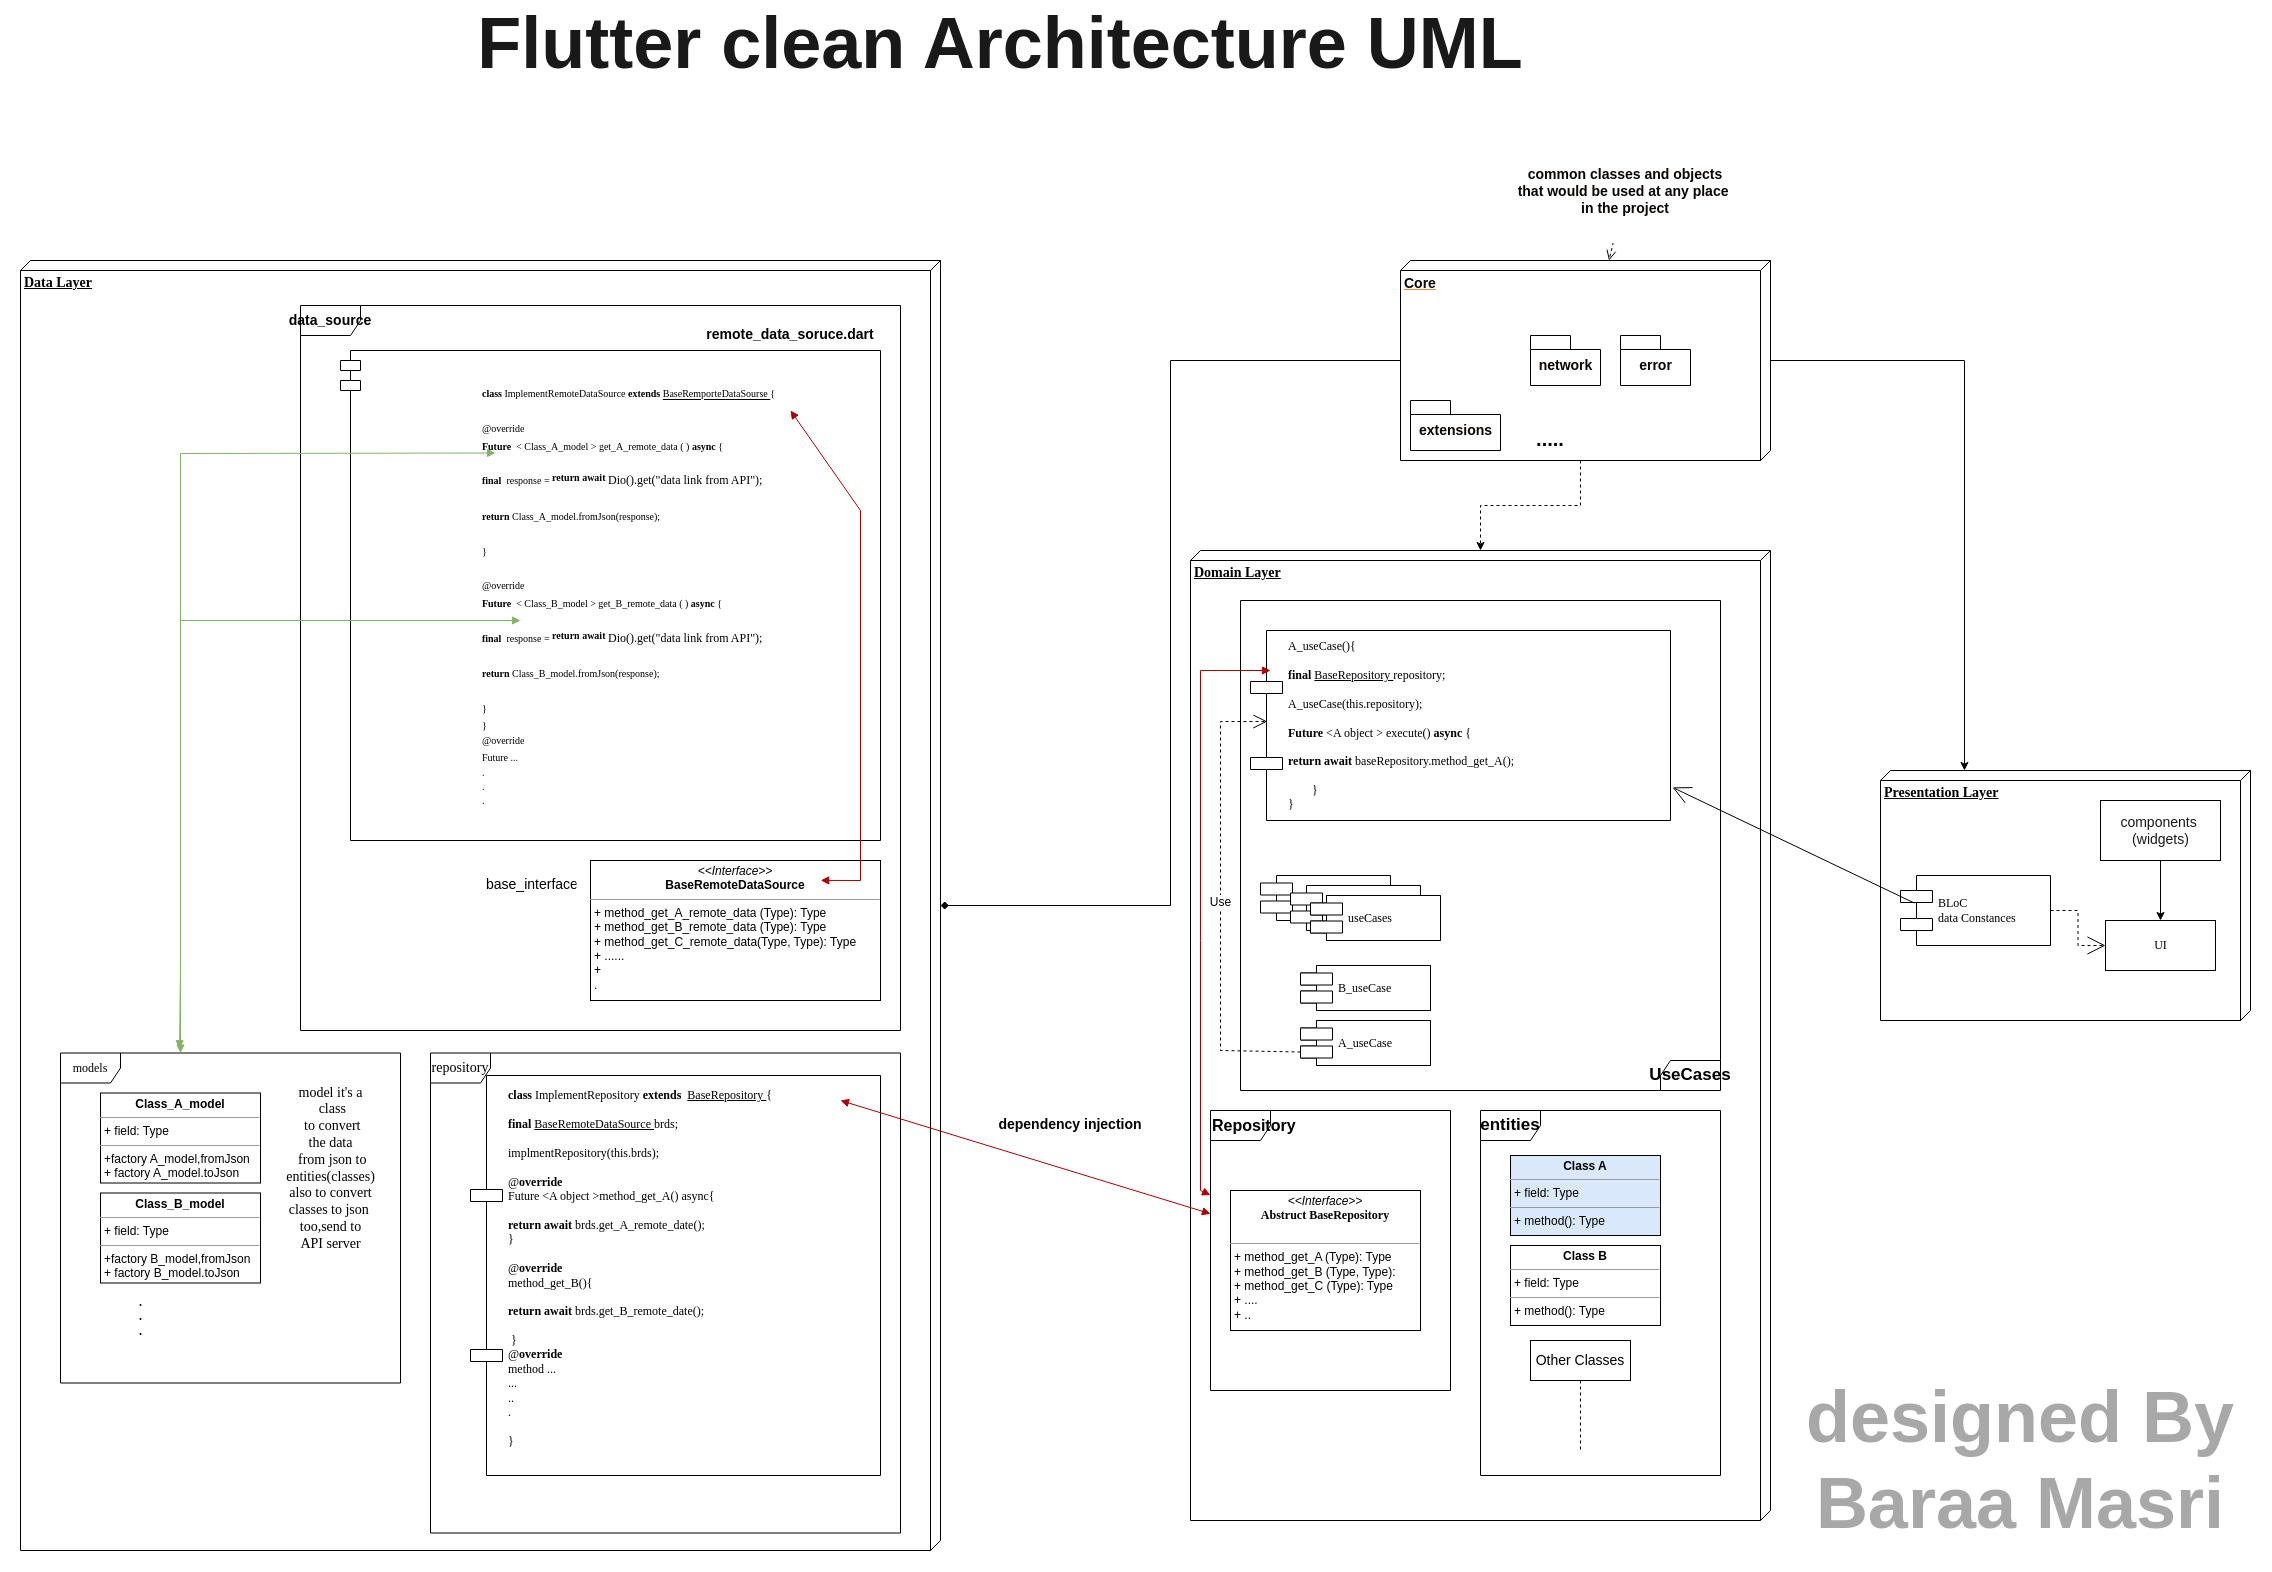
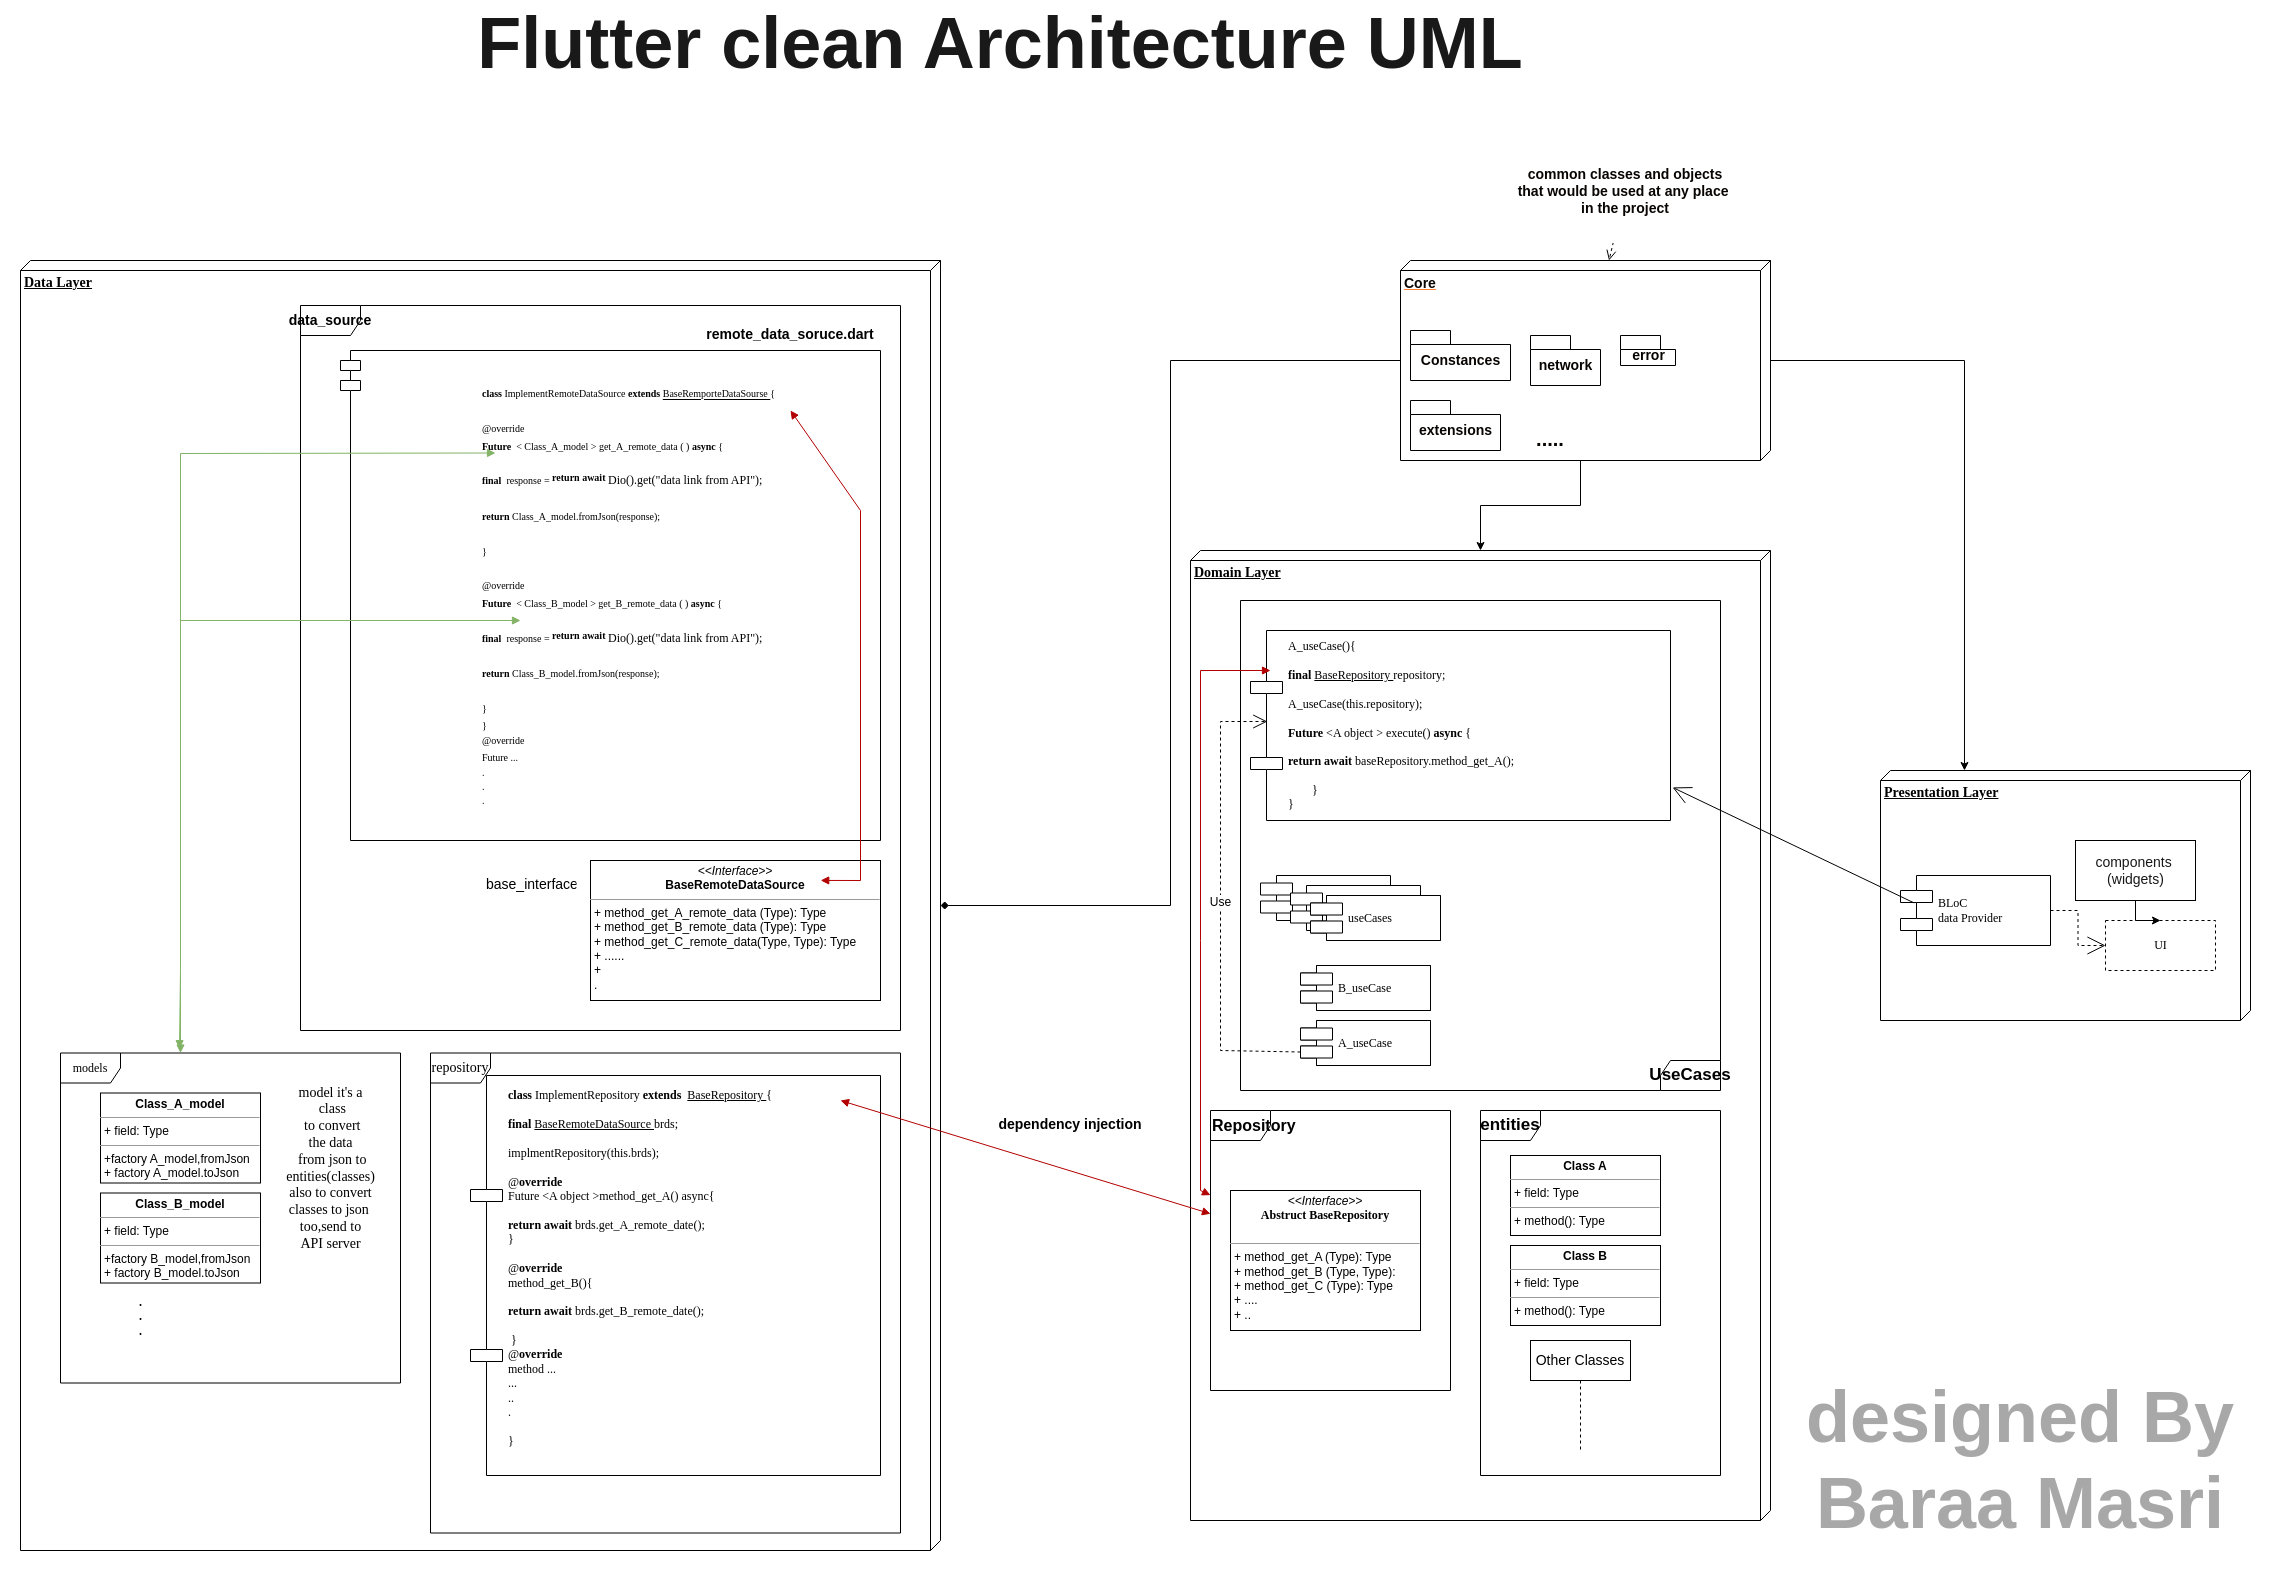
none -> (1461, 356)
(1656, 361) -> (1648, 351)
(1535, 506) -> (1535, 506)
(2161, 831) -> (2136, 871)
(1987, 911) -> (1979, 911)
(2161, 946) -> (2161, 946)
(1586, 1196) -> (1586, 1196)
